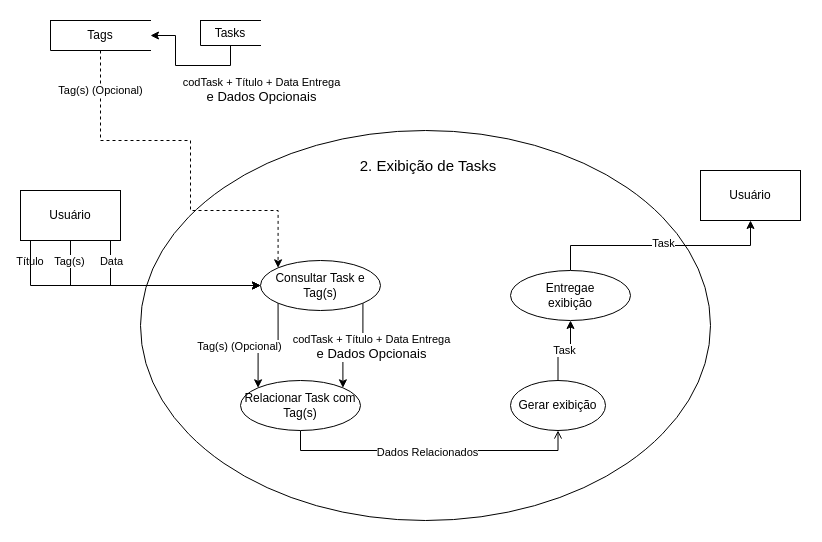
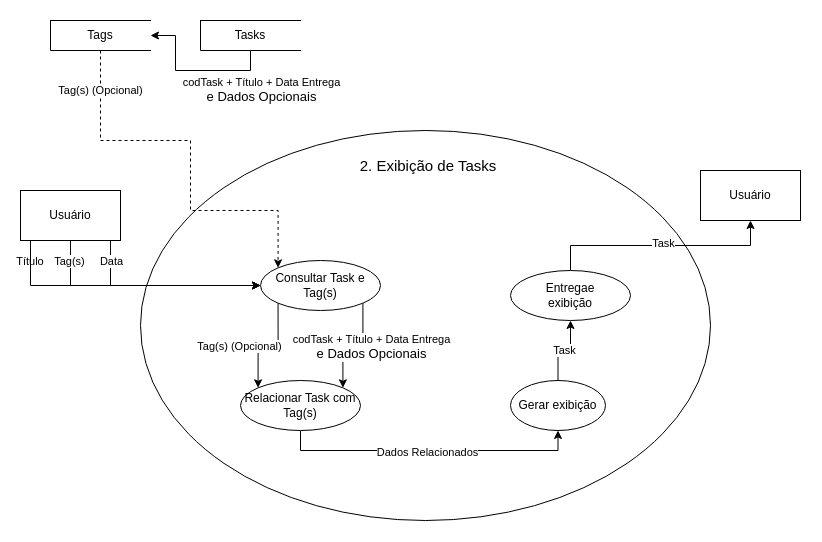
(231, 33) -> (251, 36)
(558, 437) -> (558, 439)
